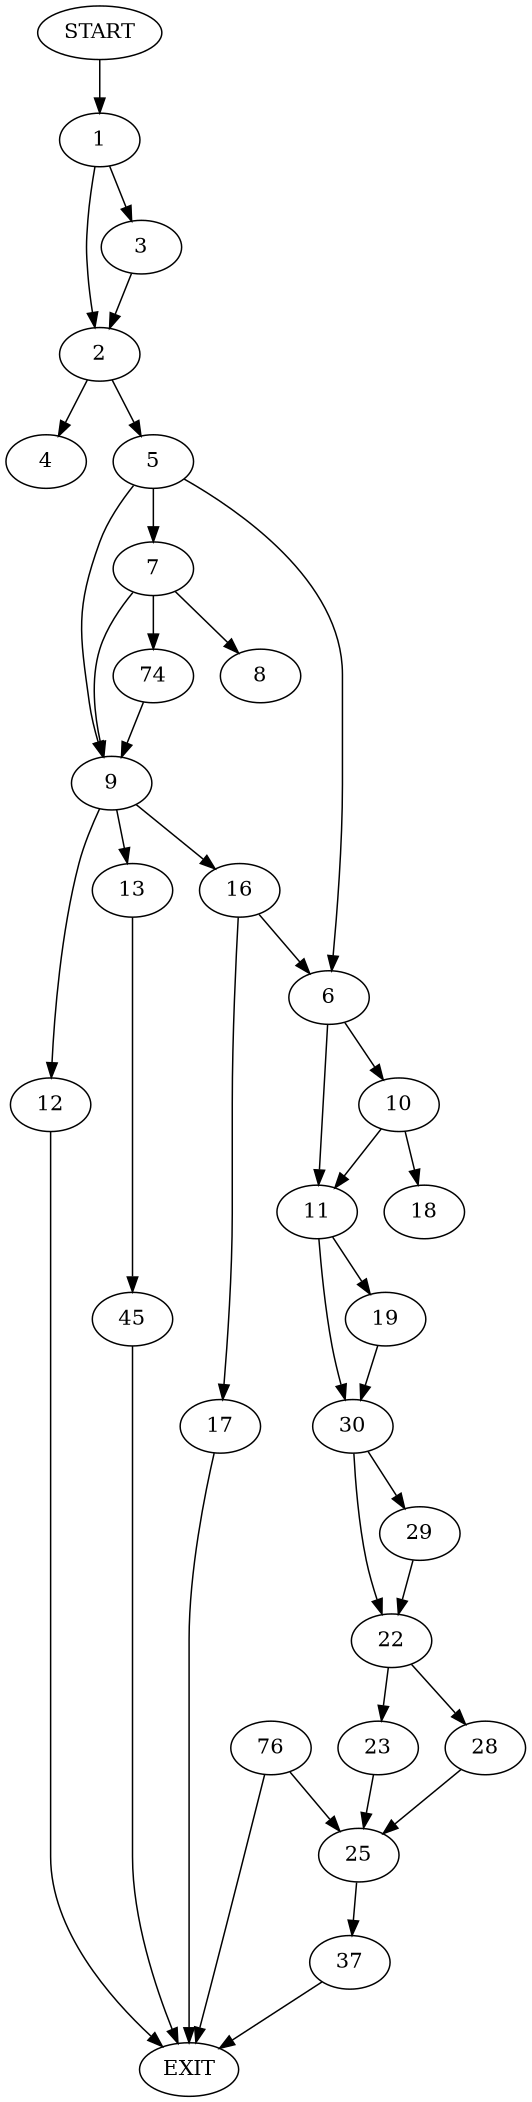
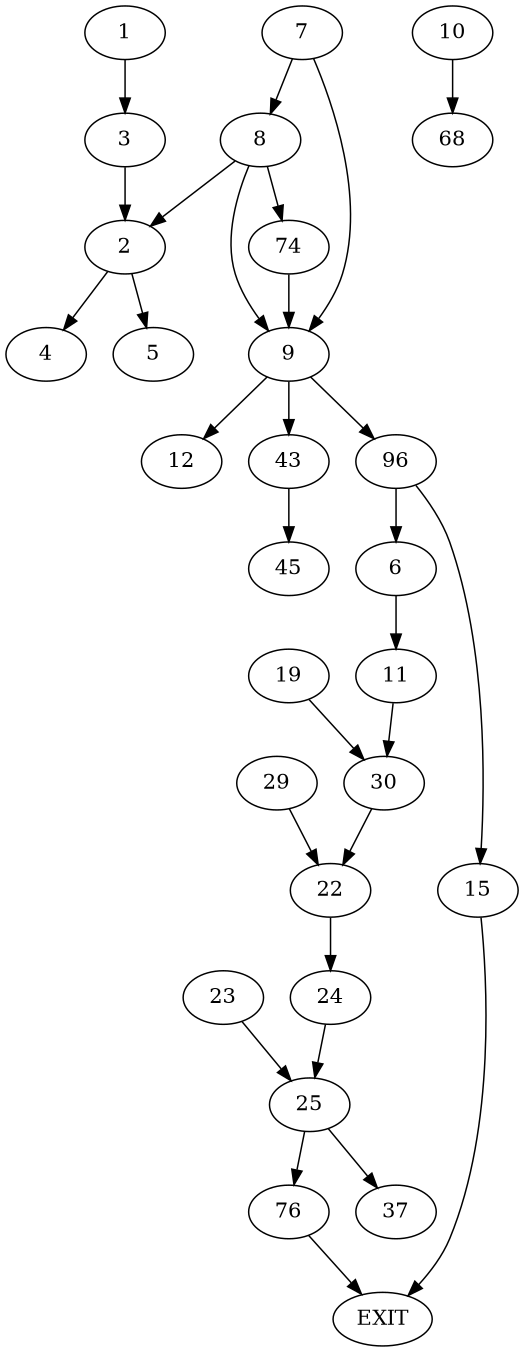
(100, 33) -> none
(87, 240) -> (199, 189)
(153, 508) -> none
(83, 609) -> (231, 244)
(153, 615) -> (273, 186)
(342, 684) -> none
(133, 890) -> (289, 462)
(240, 890) -> (396, 462)
(360, 1045) -> none
(363, 1152) -> none
(424, 1212) -> (453, 140)
(347, 1259) -> none
(220, 1426) -> (478, 890)
(382, 1474) -> none
(51, 1600) -> none
(386, 1687) -> none
(133, 1690) -> none
(485, 1748) -> (331, 998)
(310, 1796) -> (301, 1151)
(277, 2011) -> none
